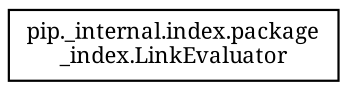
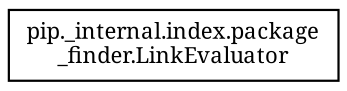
(174, 45) -> (174, 45)
